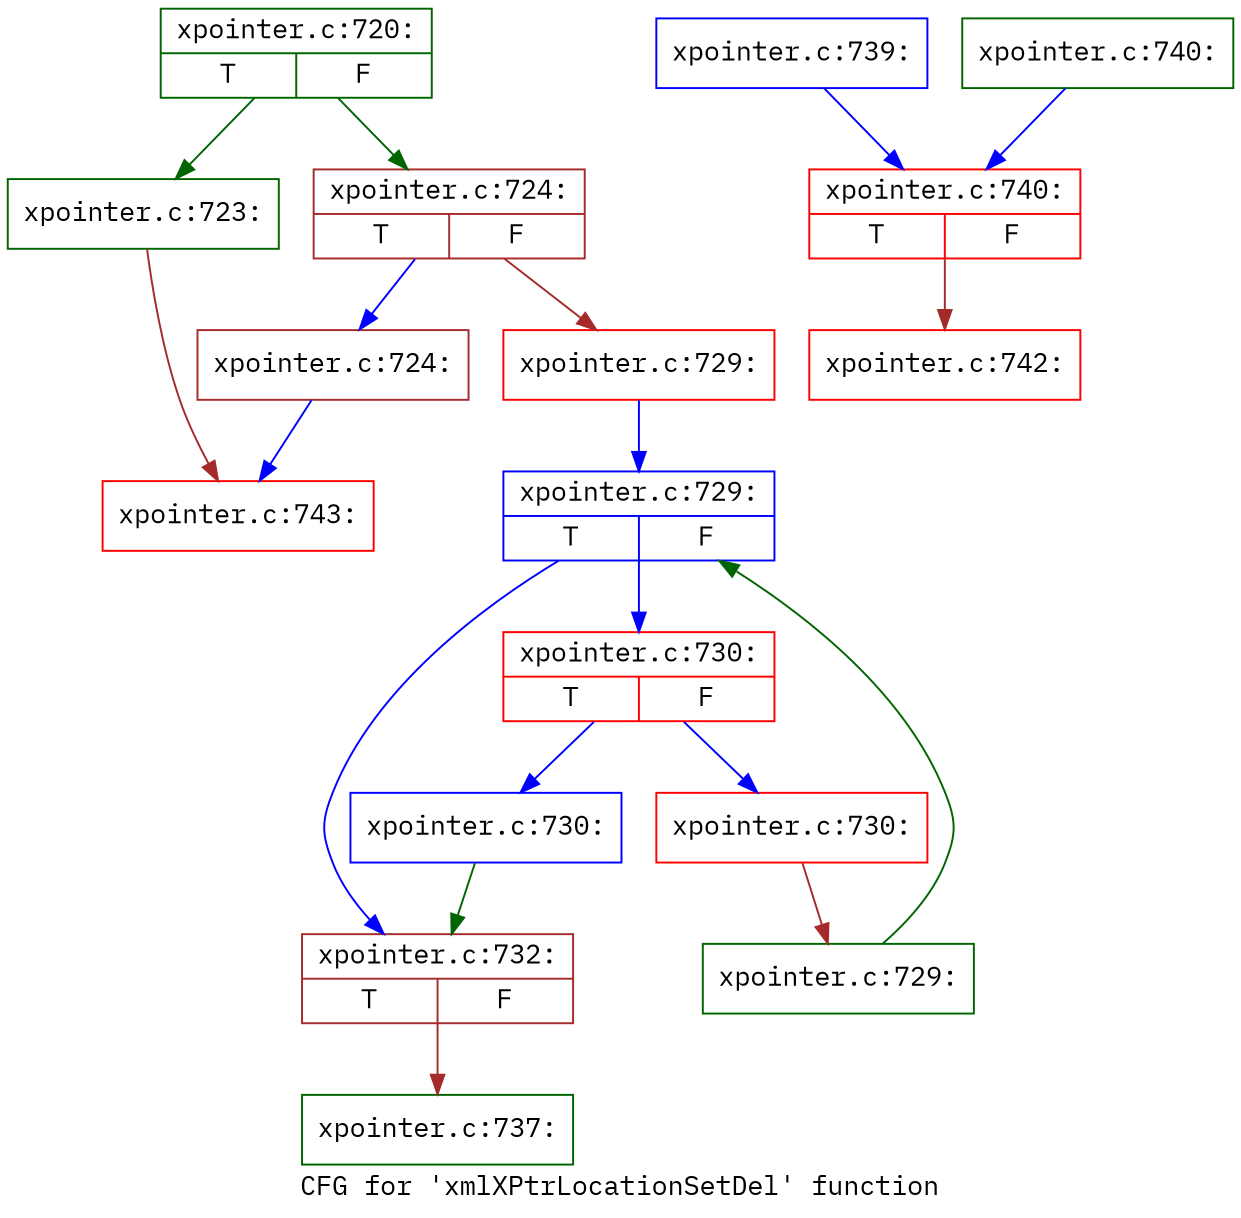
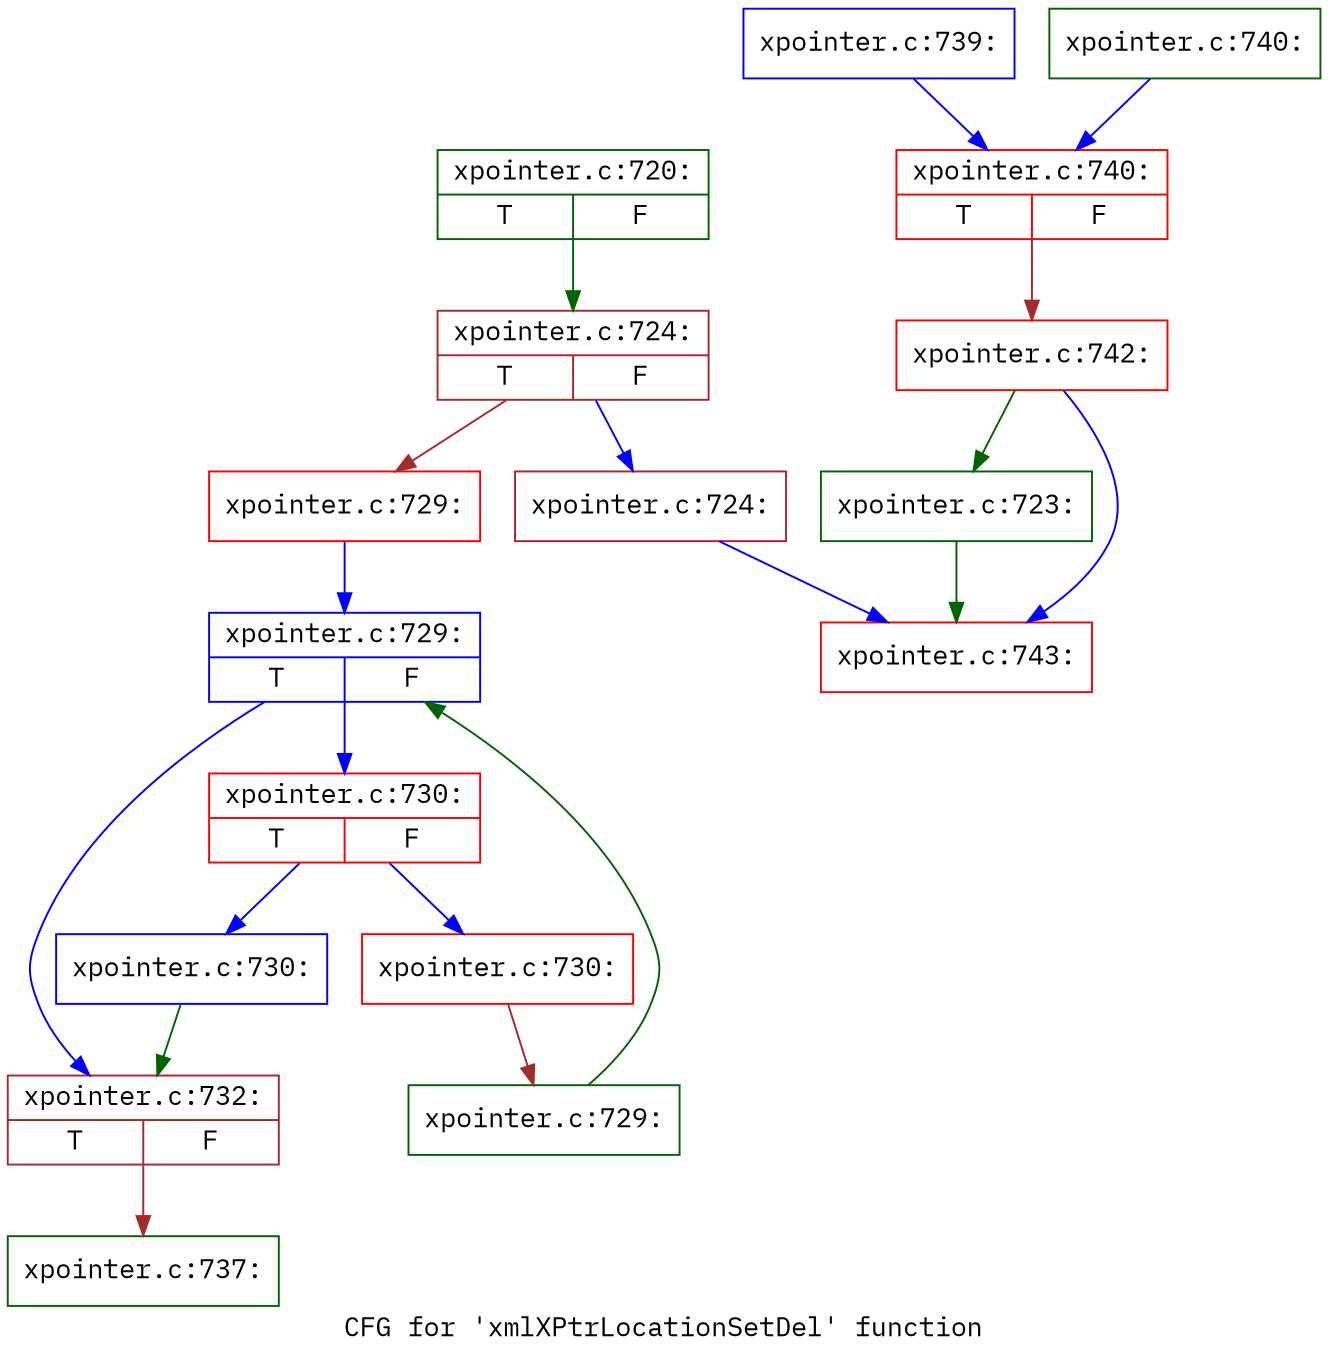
(222, 131) -> (999, 422)
(168, 360) -> (956, 572)
none -> (1117, 508)
